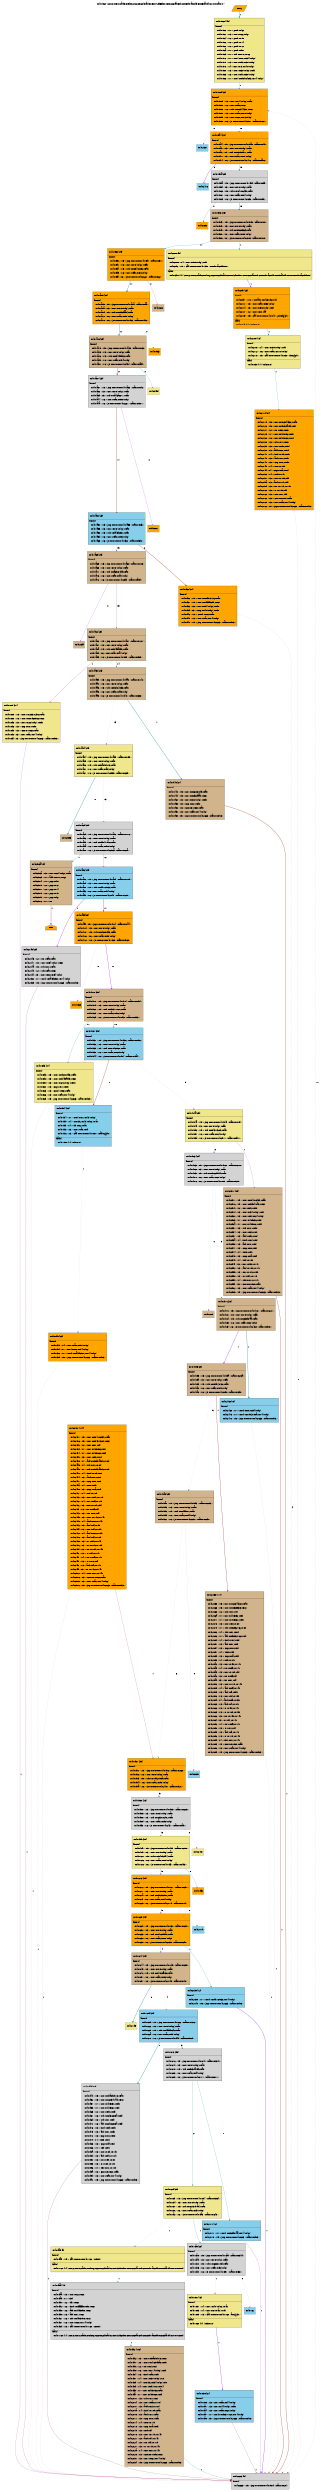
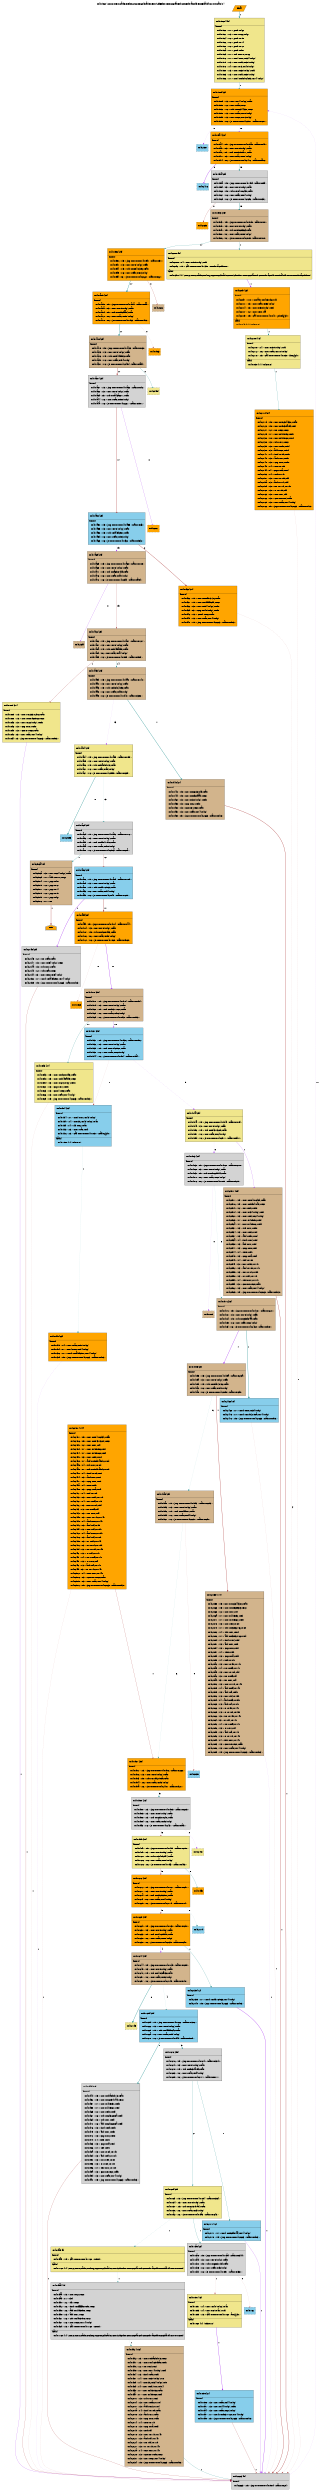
(239, 8) -> (239, 8)
(66, 838) -> (66, 838)
(102, 1082) -> (102, 1082)
